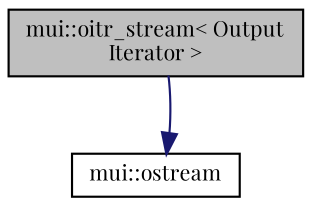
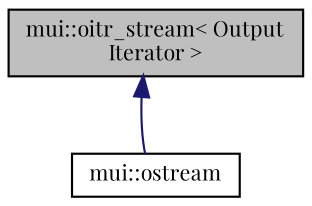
(170, 104) -> (142, 126)
